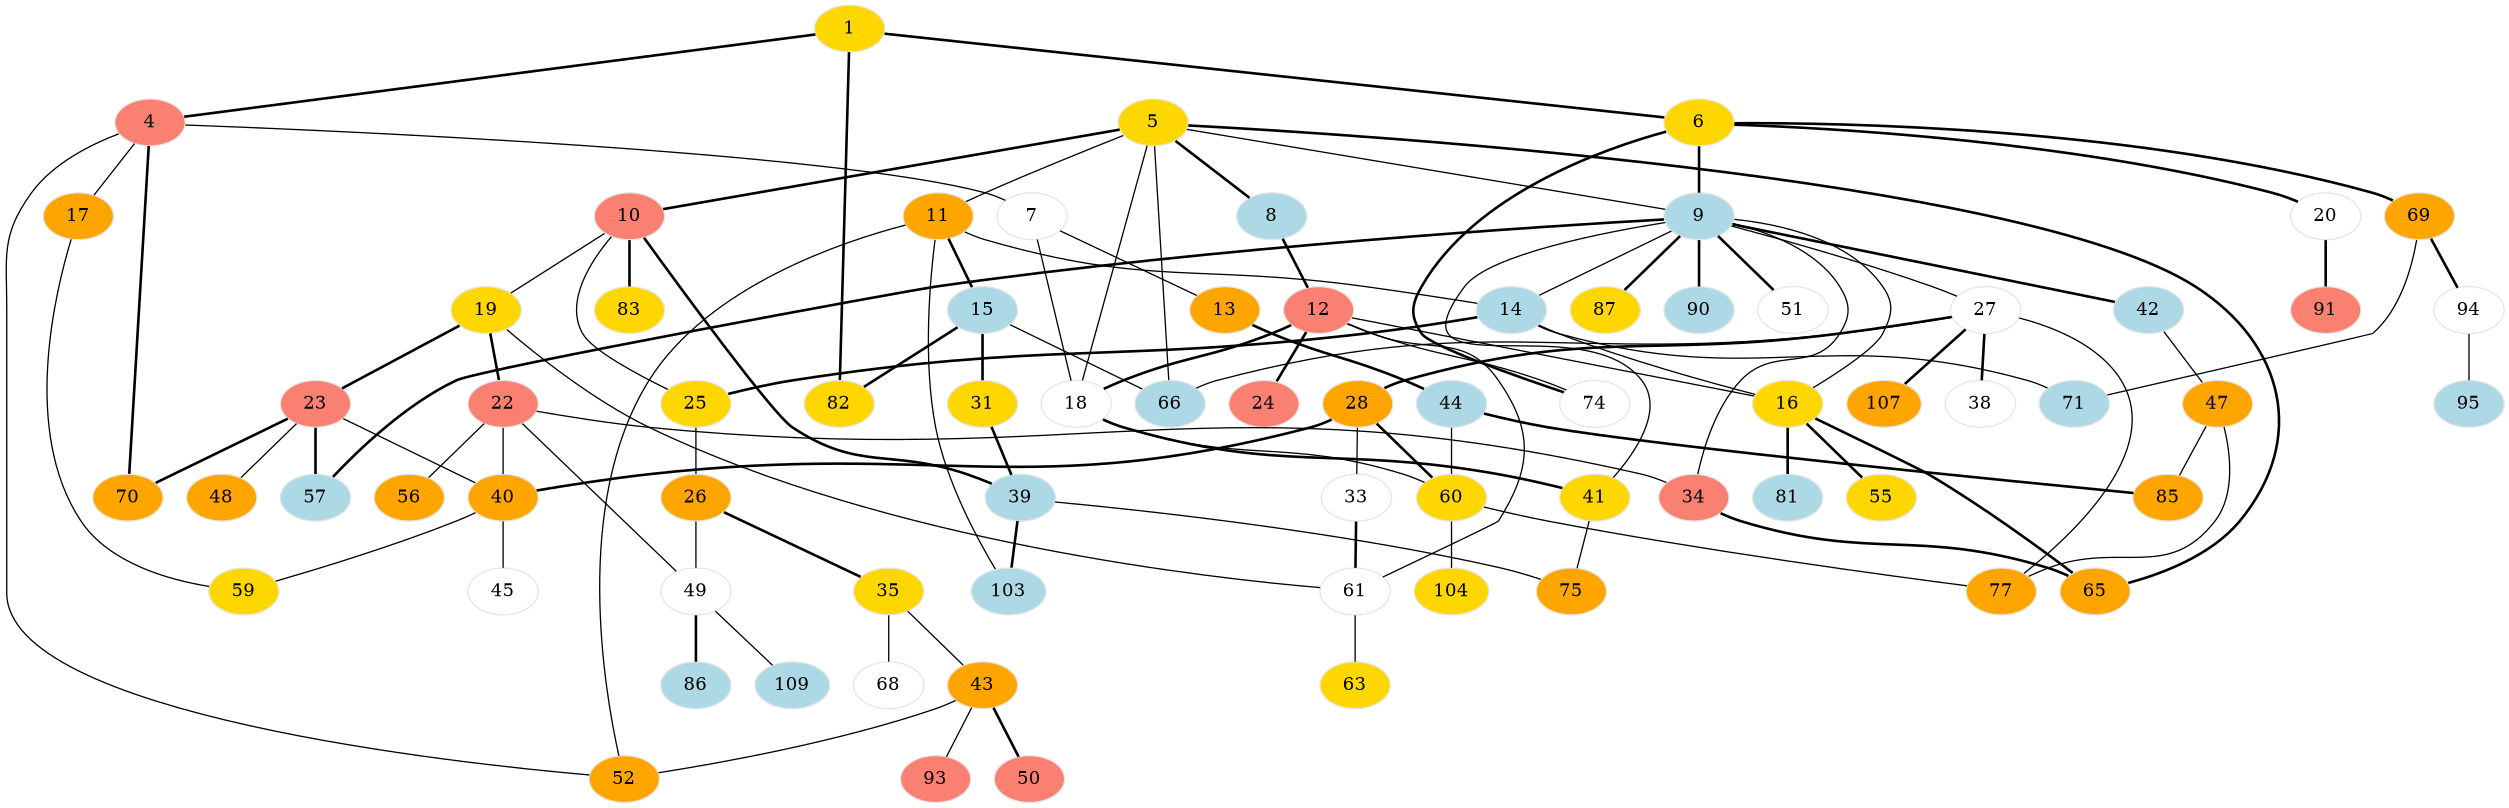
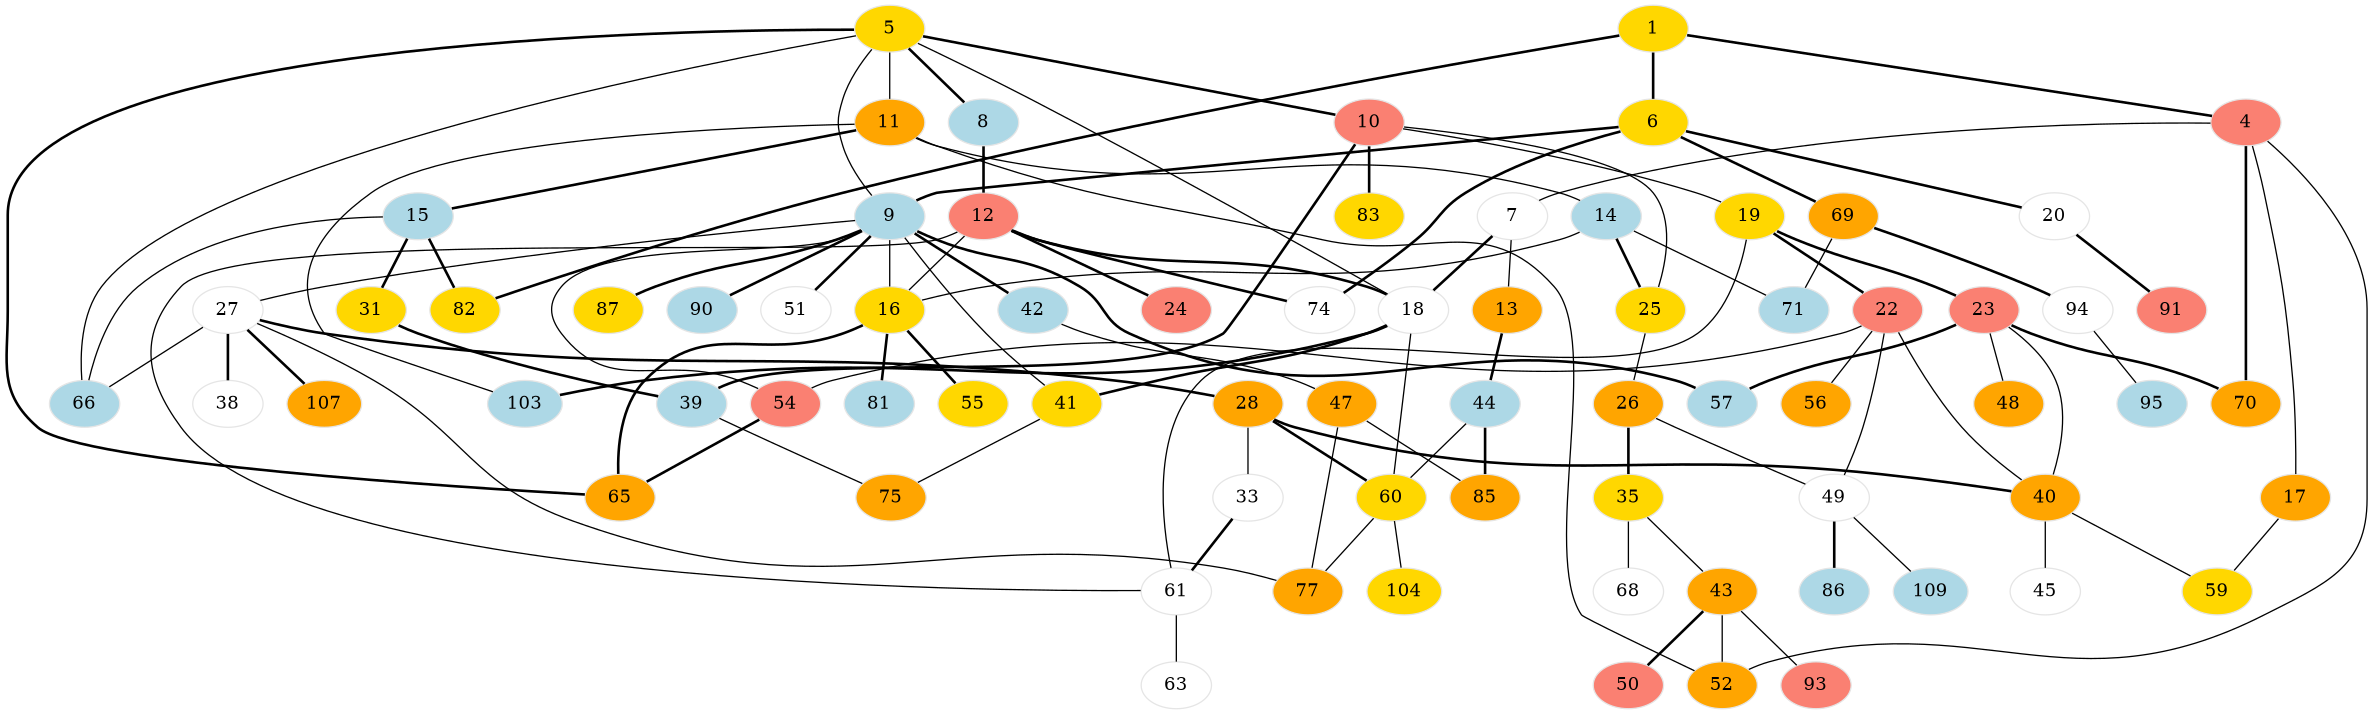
(1605, 263) -> none
(1054, 310) -> (1456, 270)
(1457, 357) -> (1204, 281)
(1694, 498) -> (785, 404)
(1014, 551) -> (1121, 371)
(1355, 685) -> (1176, 685)
